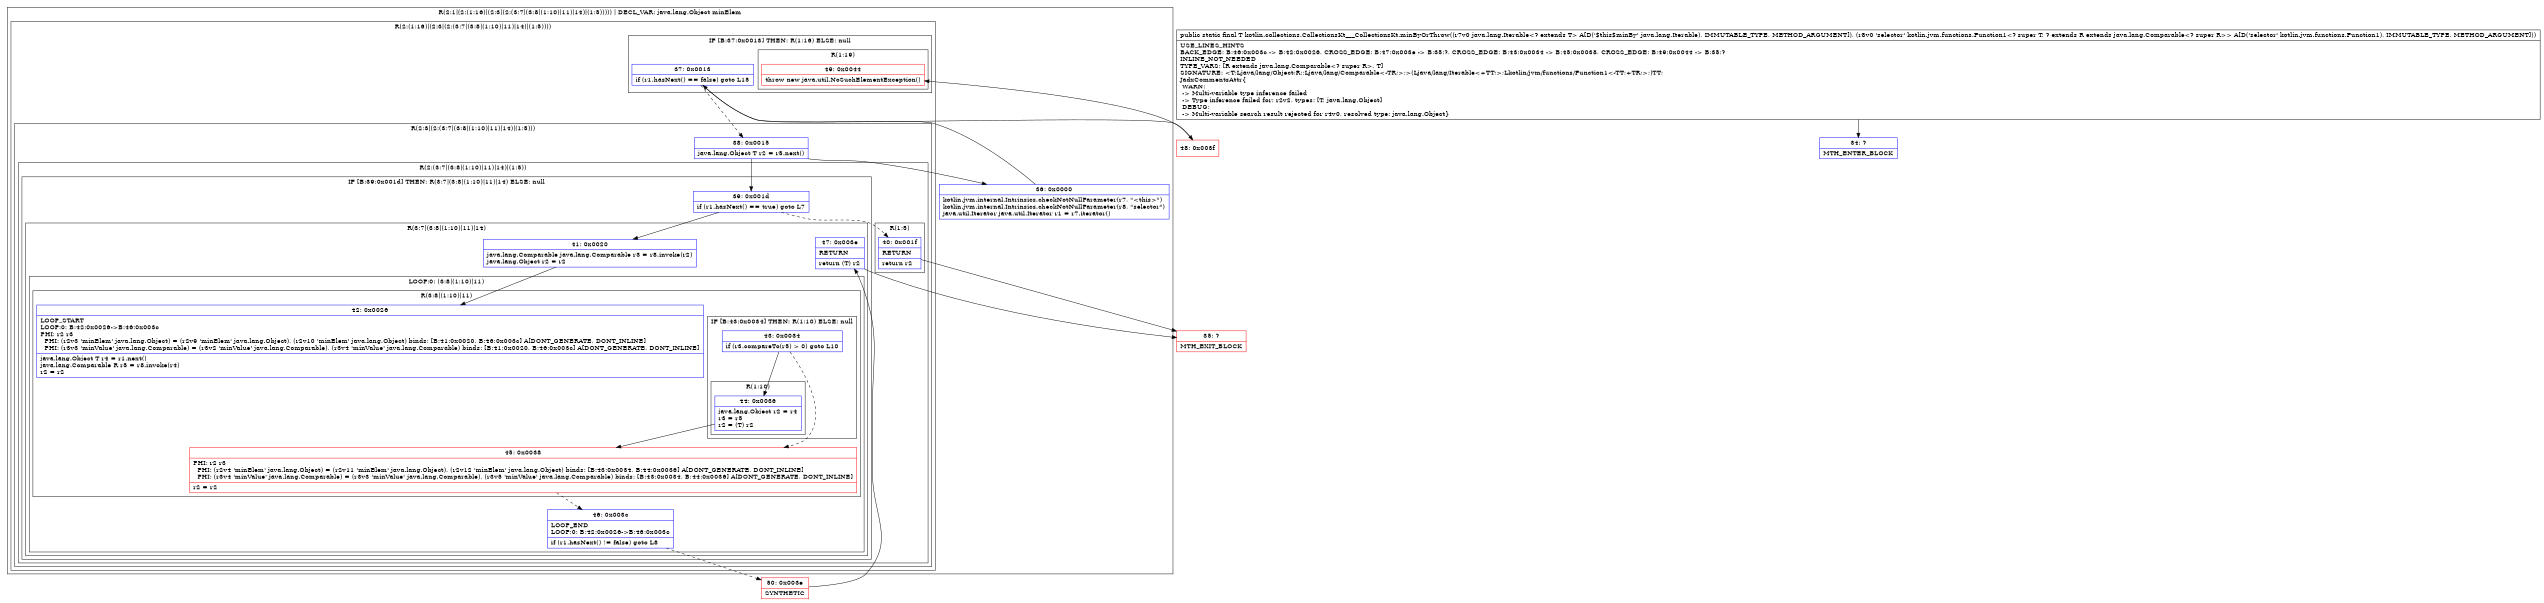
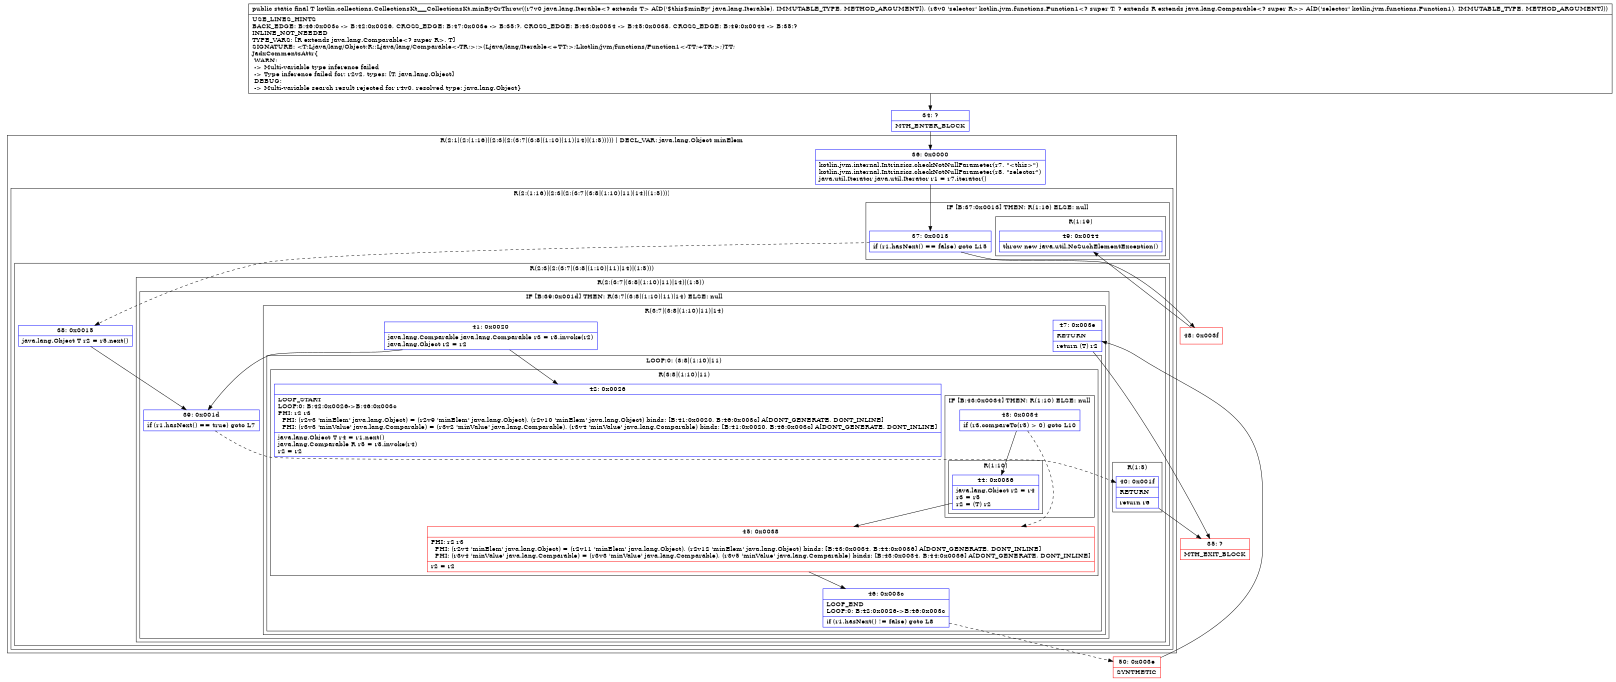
(843, 75) -> (1081, 241)
(896, 166) -> (930, 138)
(674, 226) -> (302, 353)
(897, 263) -> (1135, 503)
(568, 500) -> (825, 579)
